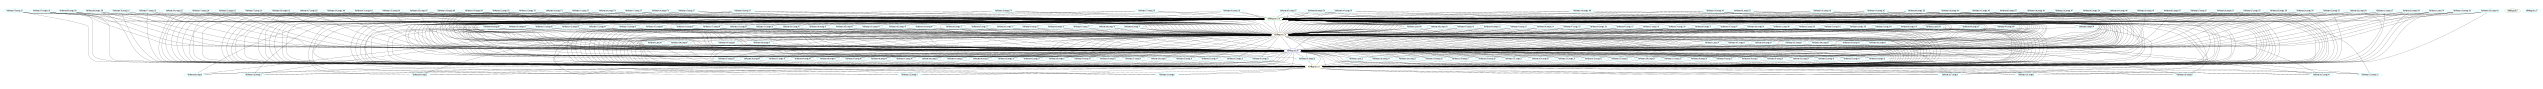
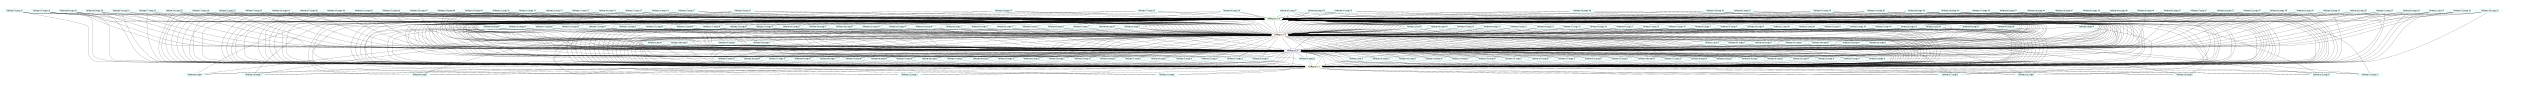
(2513, 11) -> none
(2532, 11) -> none
